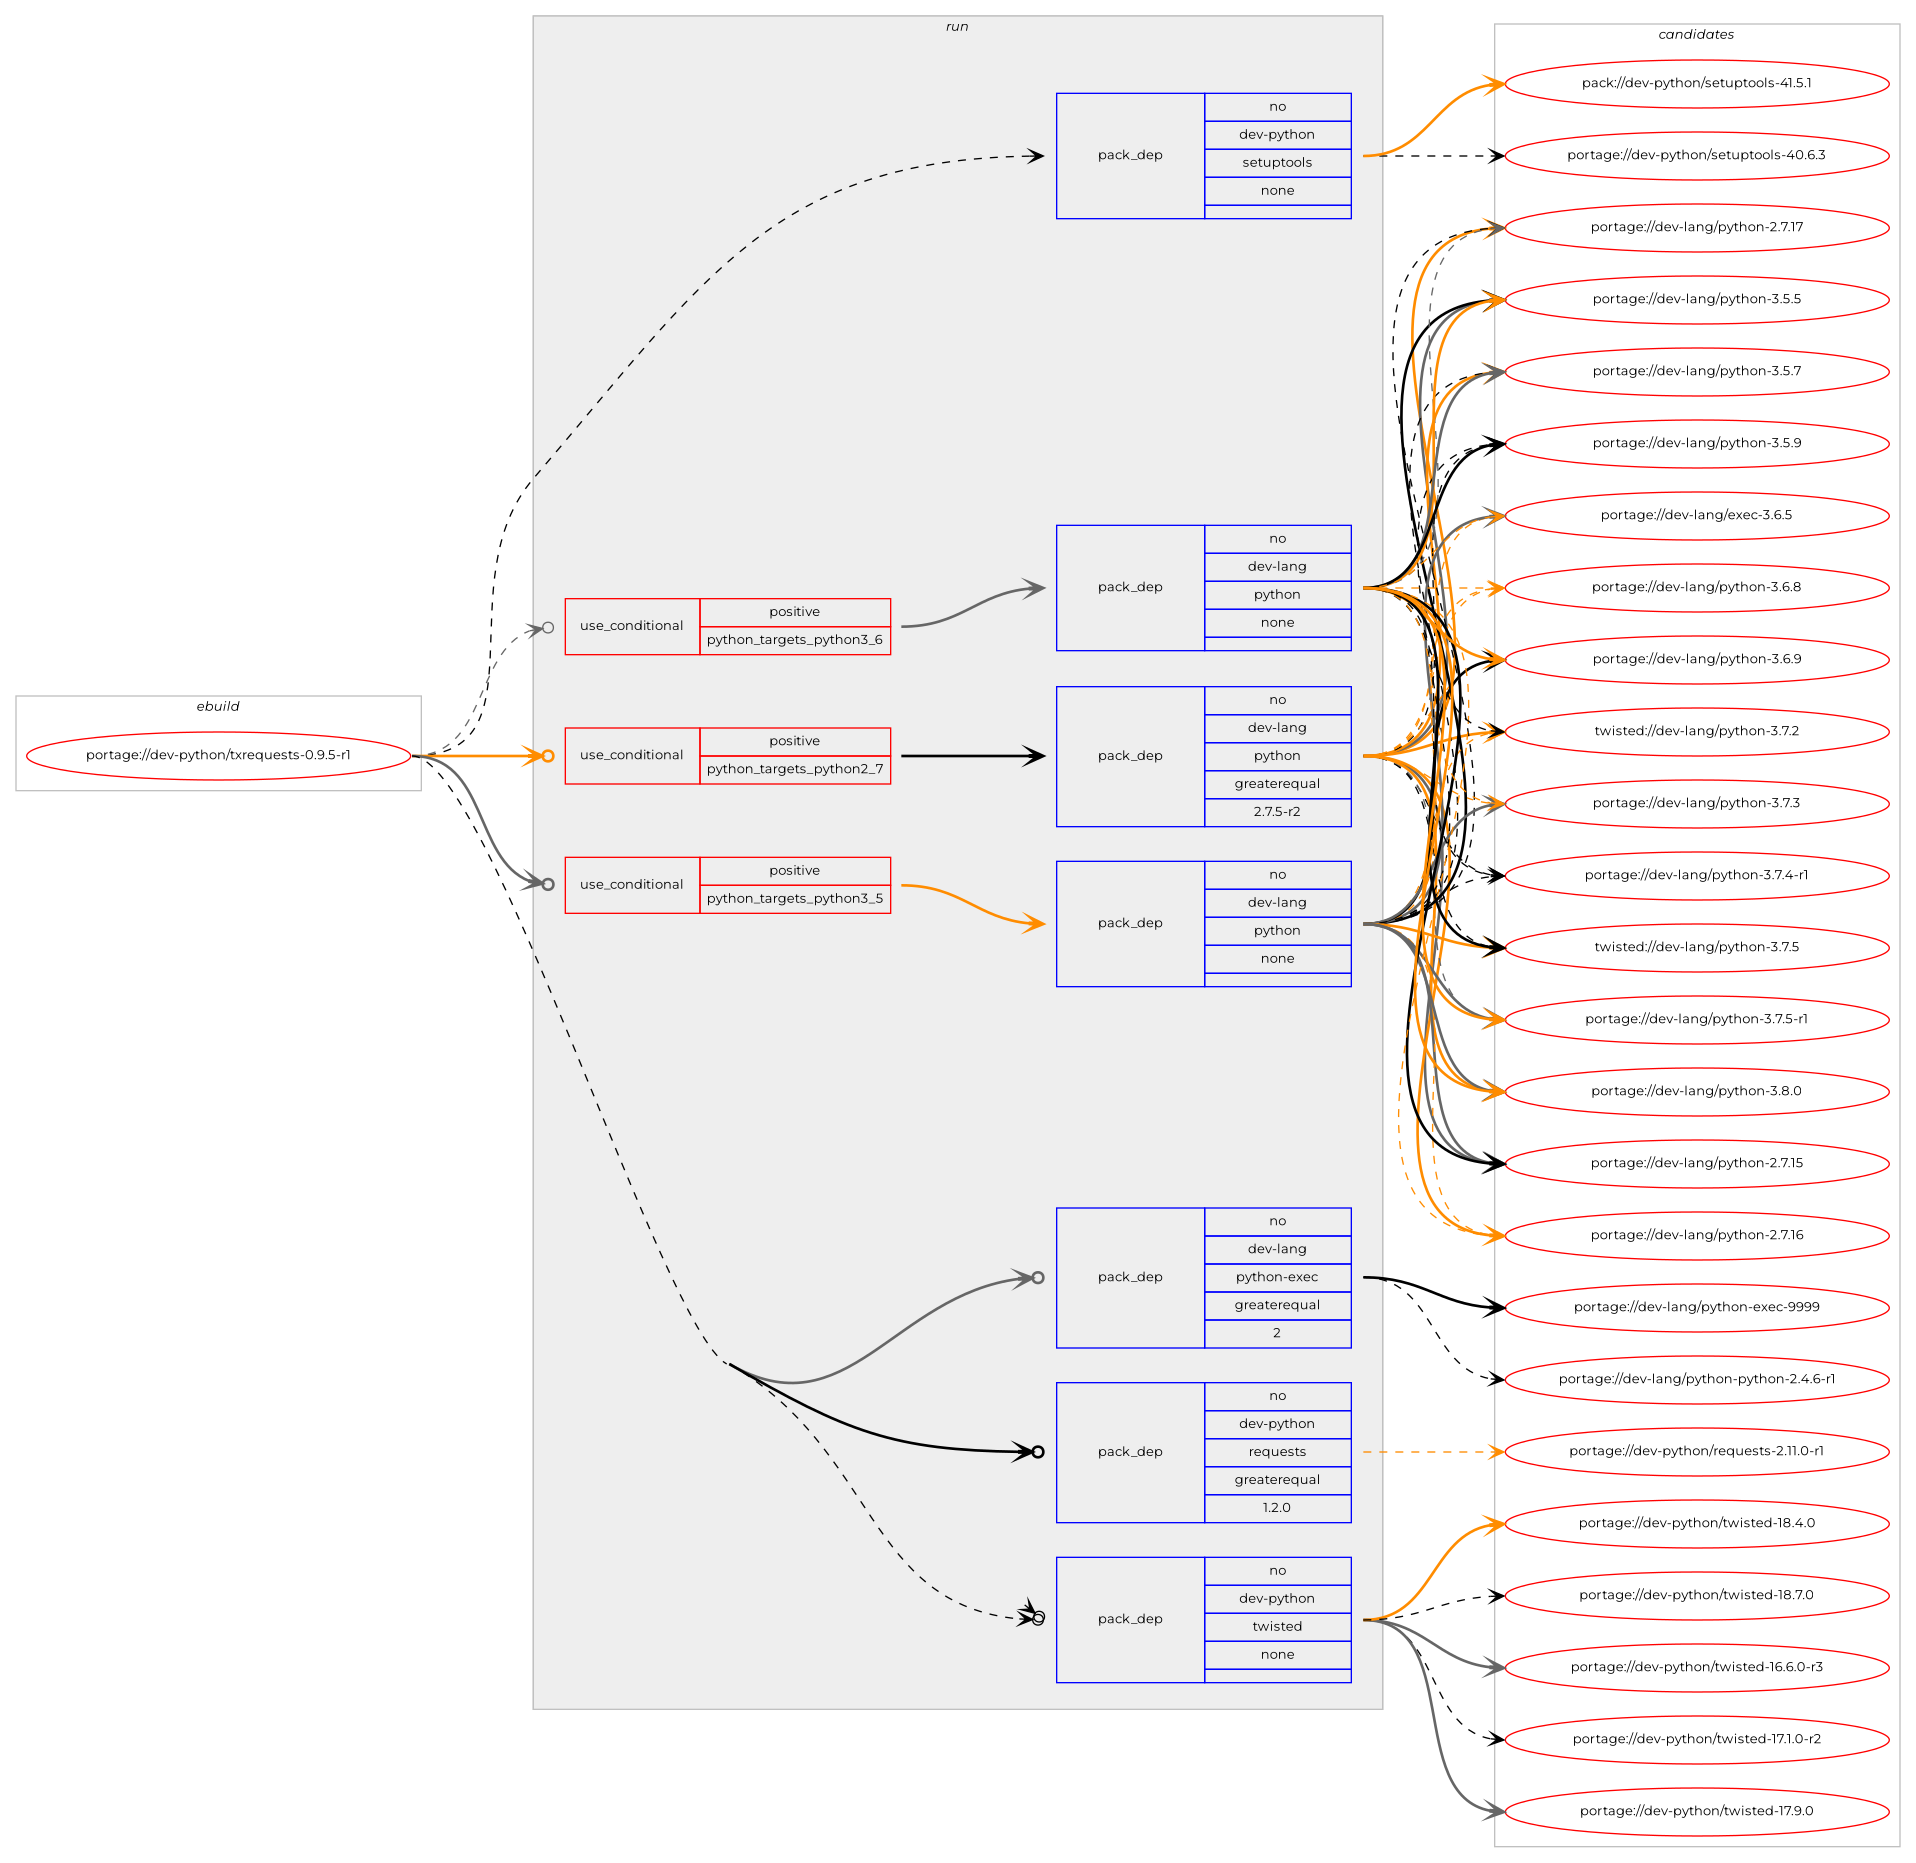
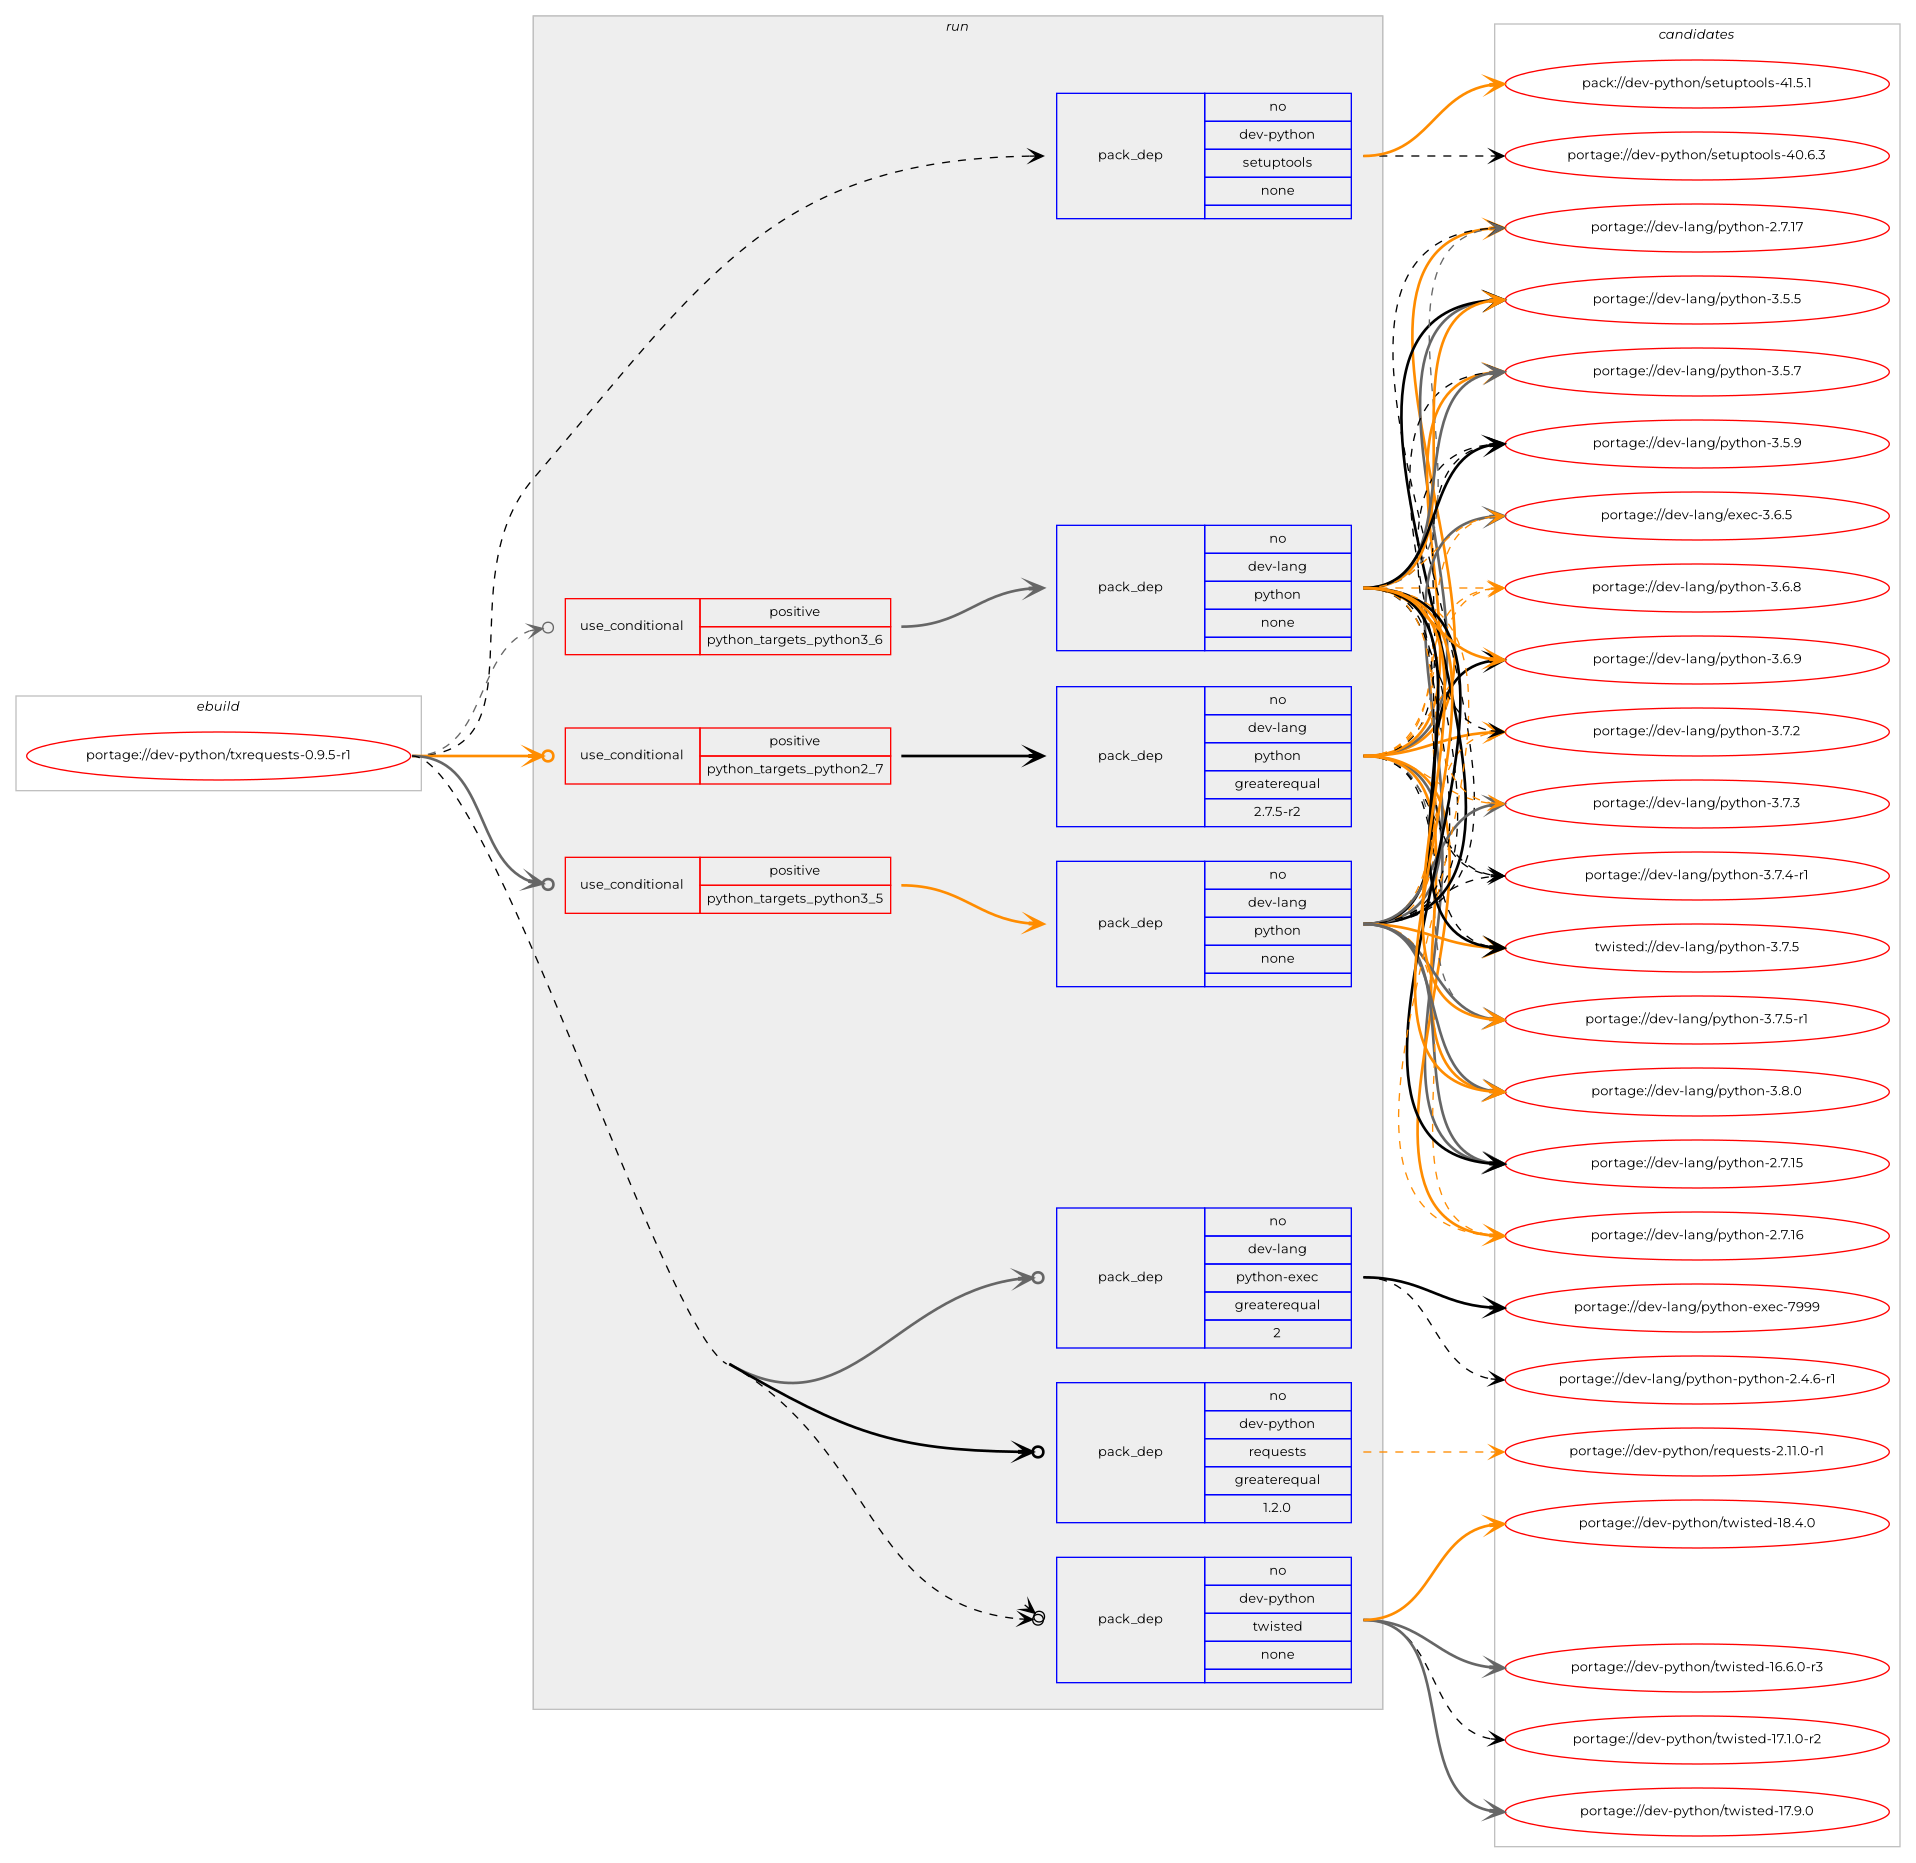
(1697, 732) -> (1697, 732)
(1697, 1308) -> (1697, 1308)
(1697, 1596) -> none
